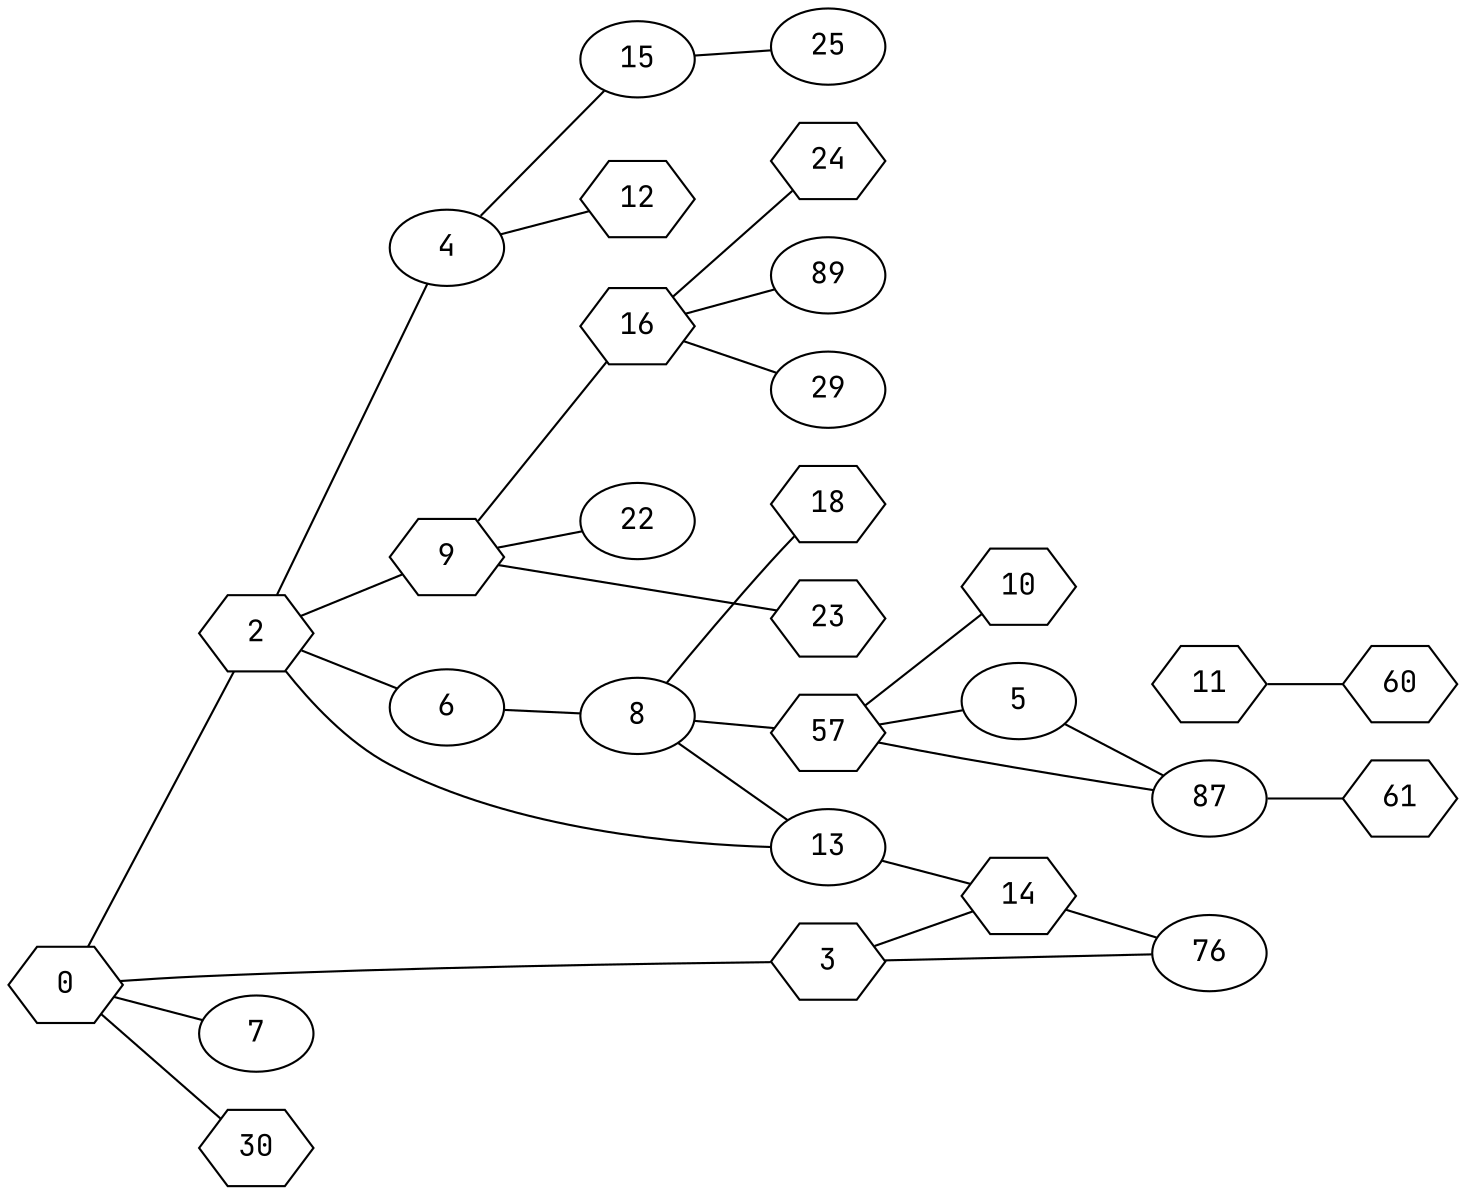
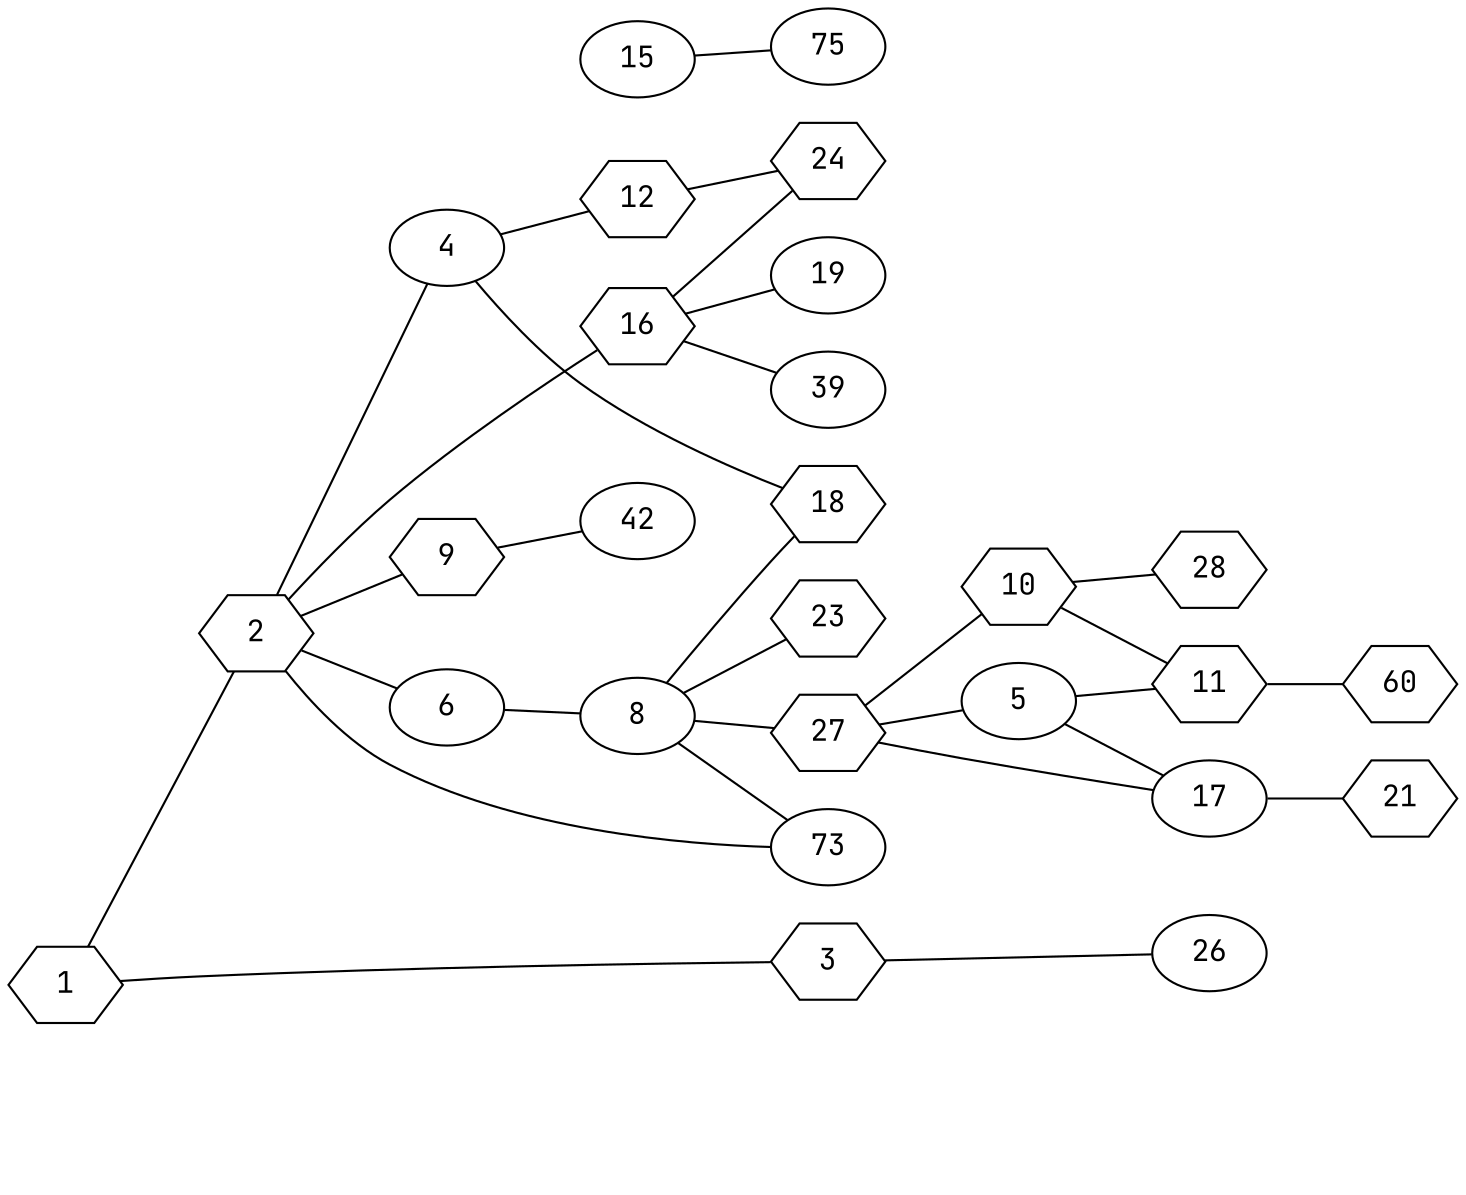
(828, 47) -> (828, 47)
(542, 153) -> (614, 406)
none -> (733, 180)
(828, 275) -> (828, 275)
(828, 390) -> (828, 390)
(542, 441) -> (434, 464)
(638, 521) -> (638, 521)
none -> (1209, 570)
(638, 588) -> (735, 666)
none -> (1114, 636)
none -> (1116, 692)
(828, 733) -> (828, 733)
(1209, 799) -> (1209, 799)
(1400, 799) -> (1400, 799)
(828, 847) -> (828, 847)
(1019, 896) -> none
(1209, 953) -> (1209, 953)
(66, 985) -> (66, 985)
(256, 1034) -> none
(256, 1148) -> none
